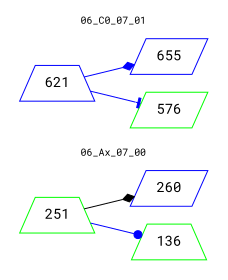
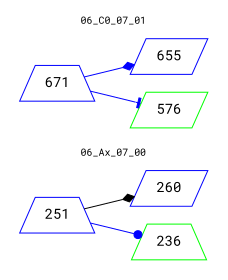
(57, 83) -> (57, 83)
(57, 215) -> (57, 215)
(169, 242) -> (169, 242)
